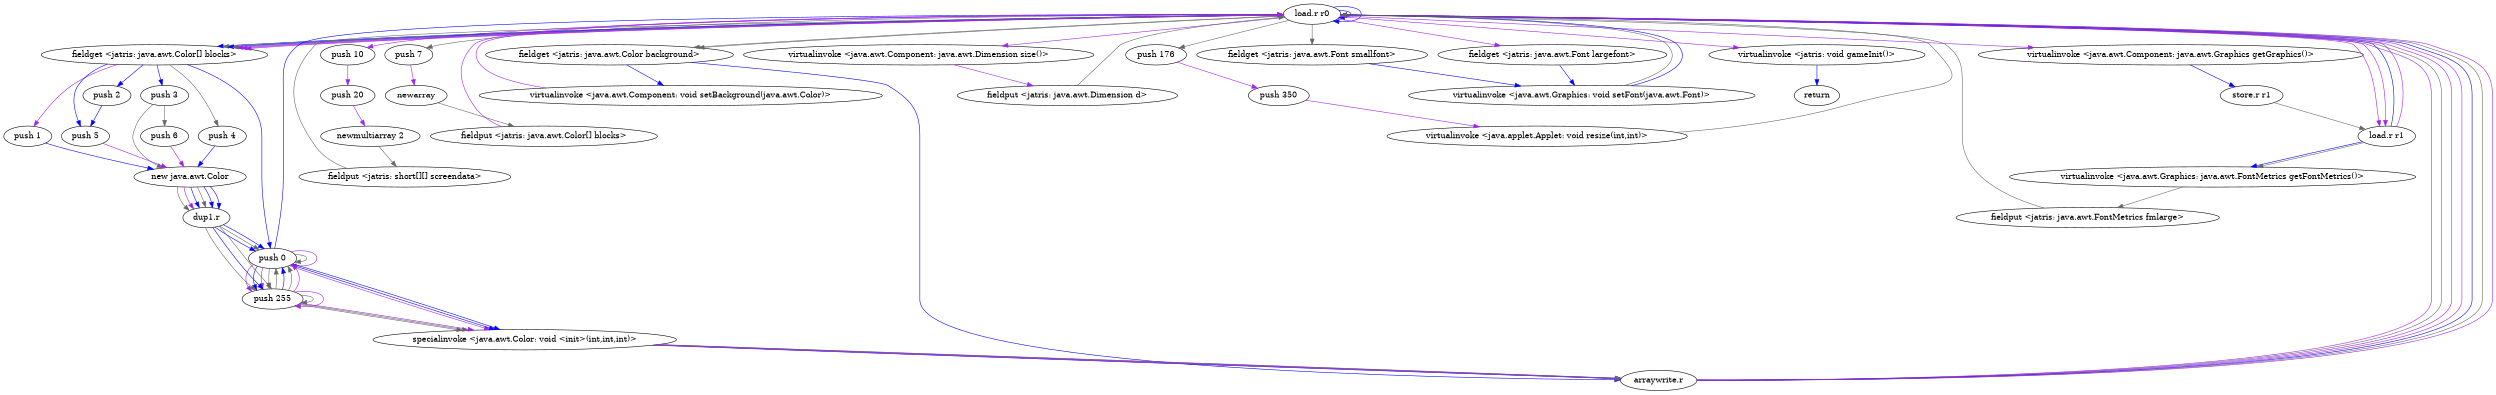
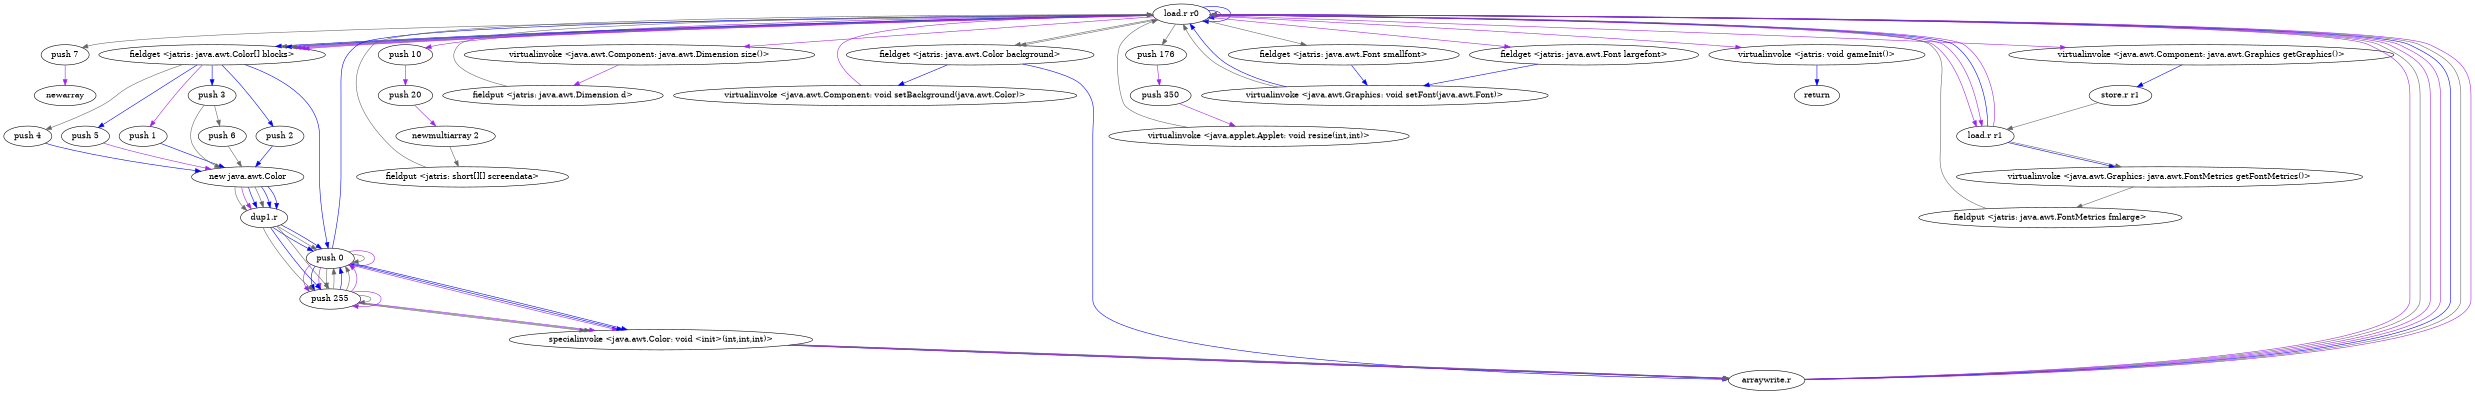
(98, 113) -> (266, 154)
(544, 136) -> none
(176, 154) -> (233, 154)
